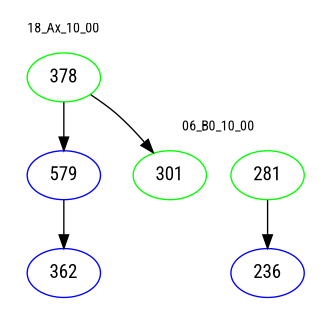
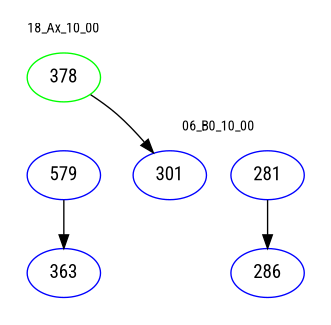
(64, 120) -> none
(170, 175) -> (170, 175)
(268, 175) -> (268, 175)
(64, 273) -> (64, 273)
(268, 273) -> (268, 273)
